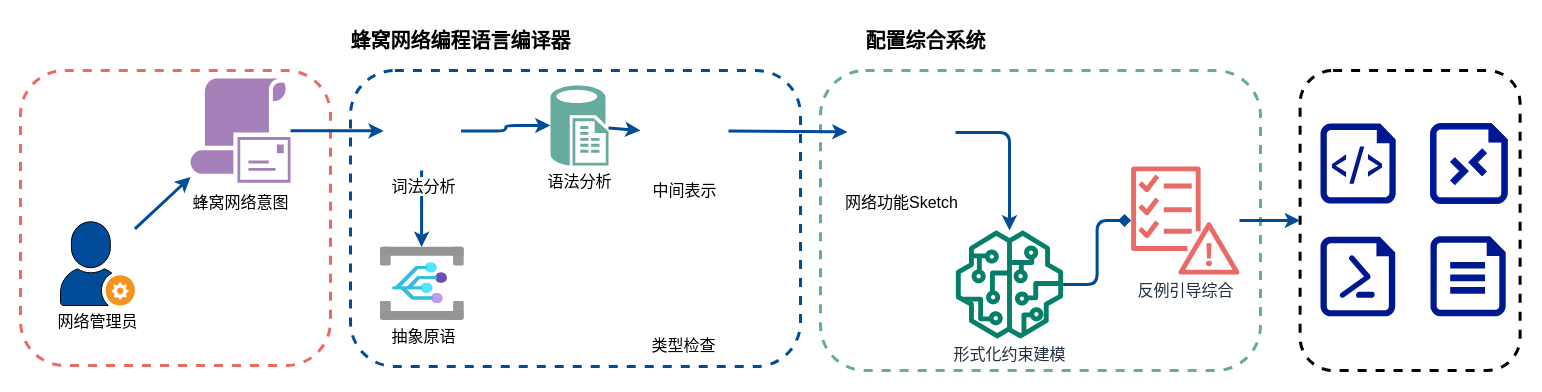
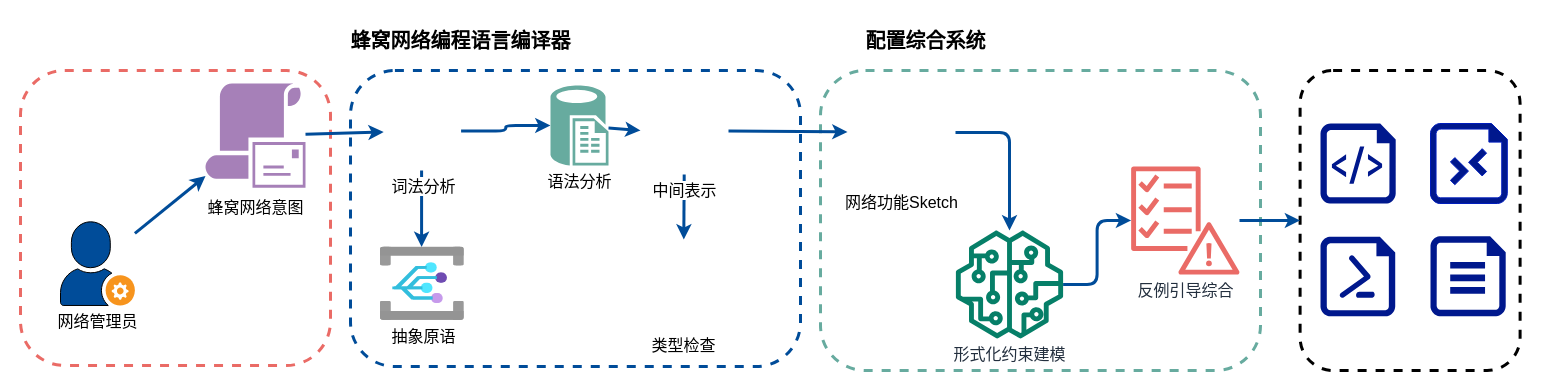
(241, 131) -> (256, 136)
none -> (684, 213)
(1118, 221) -> (1118, 221)
